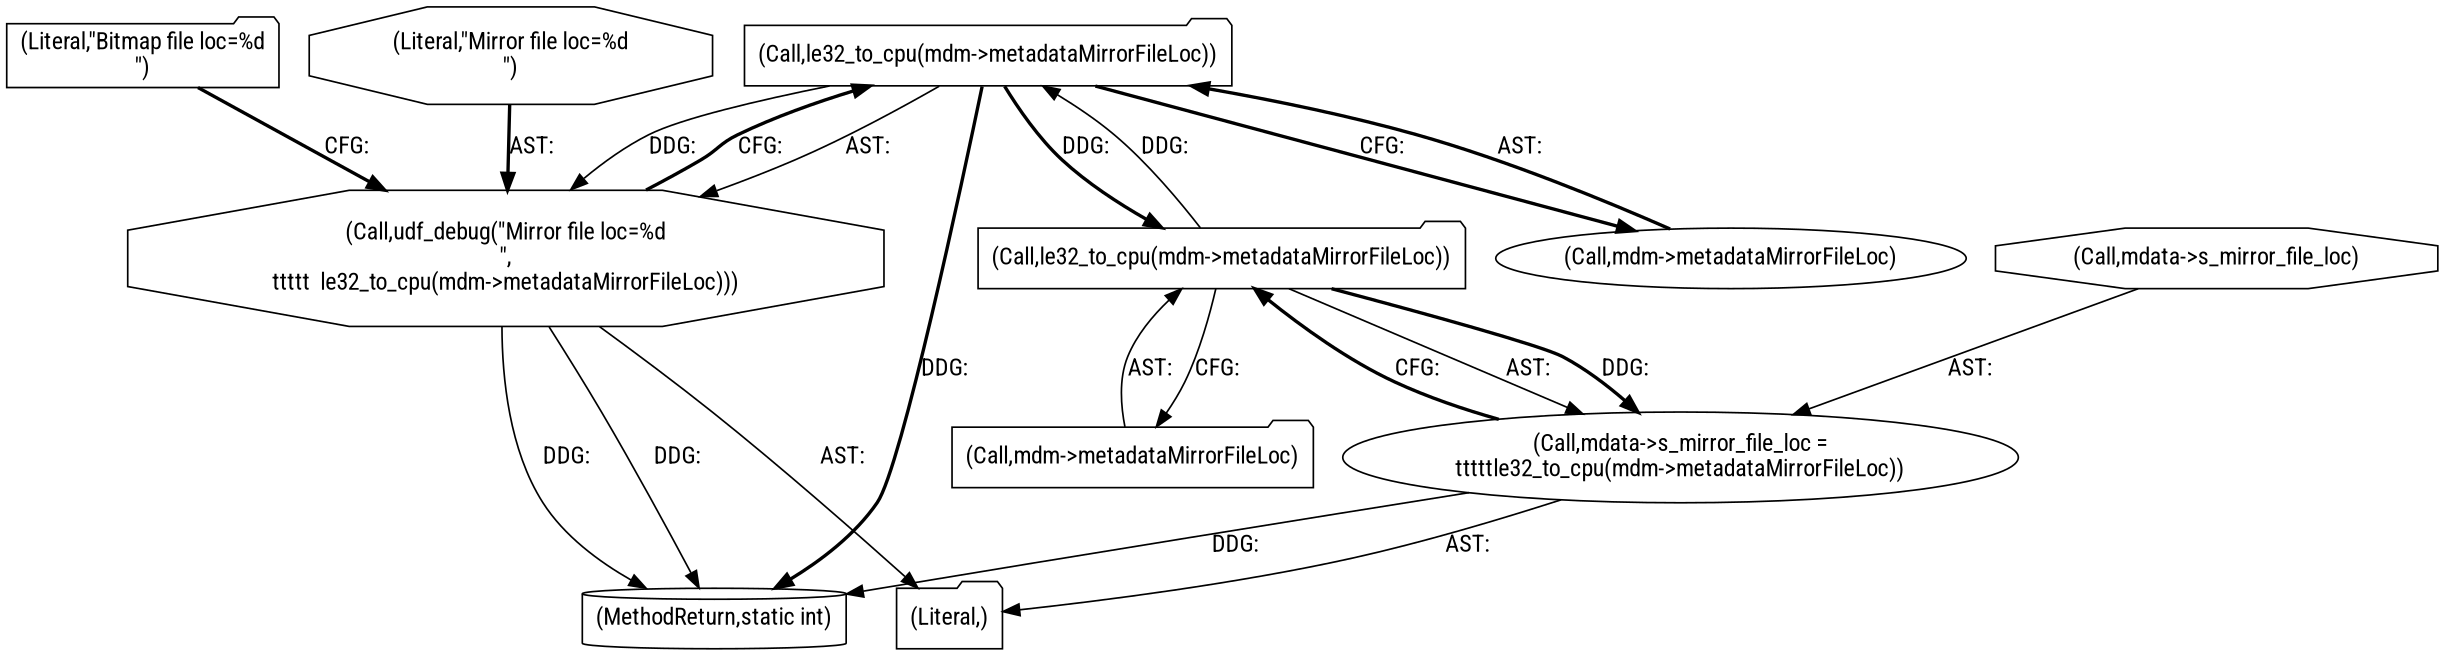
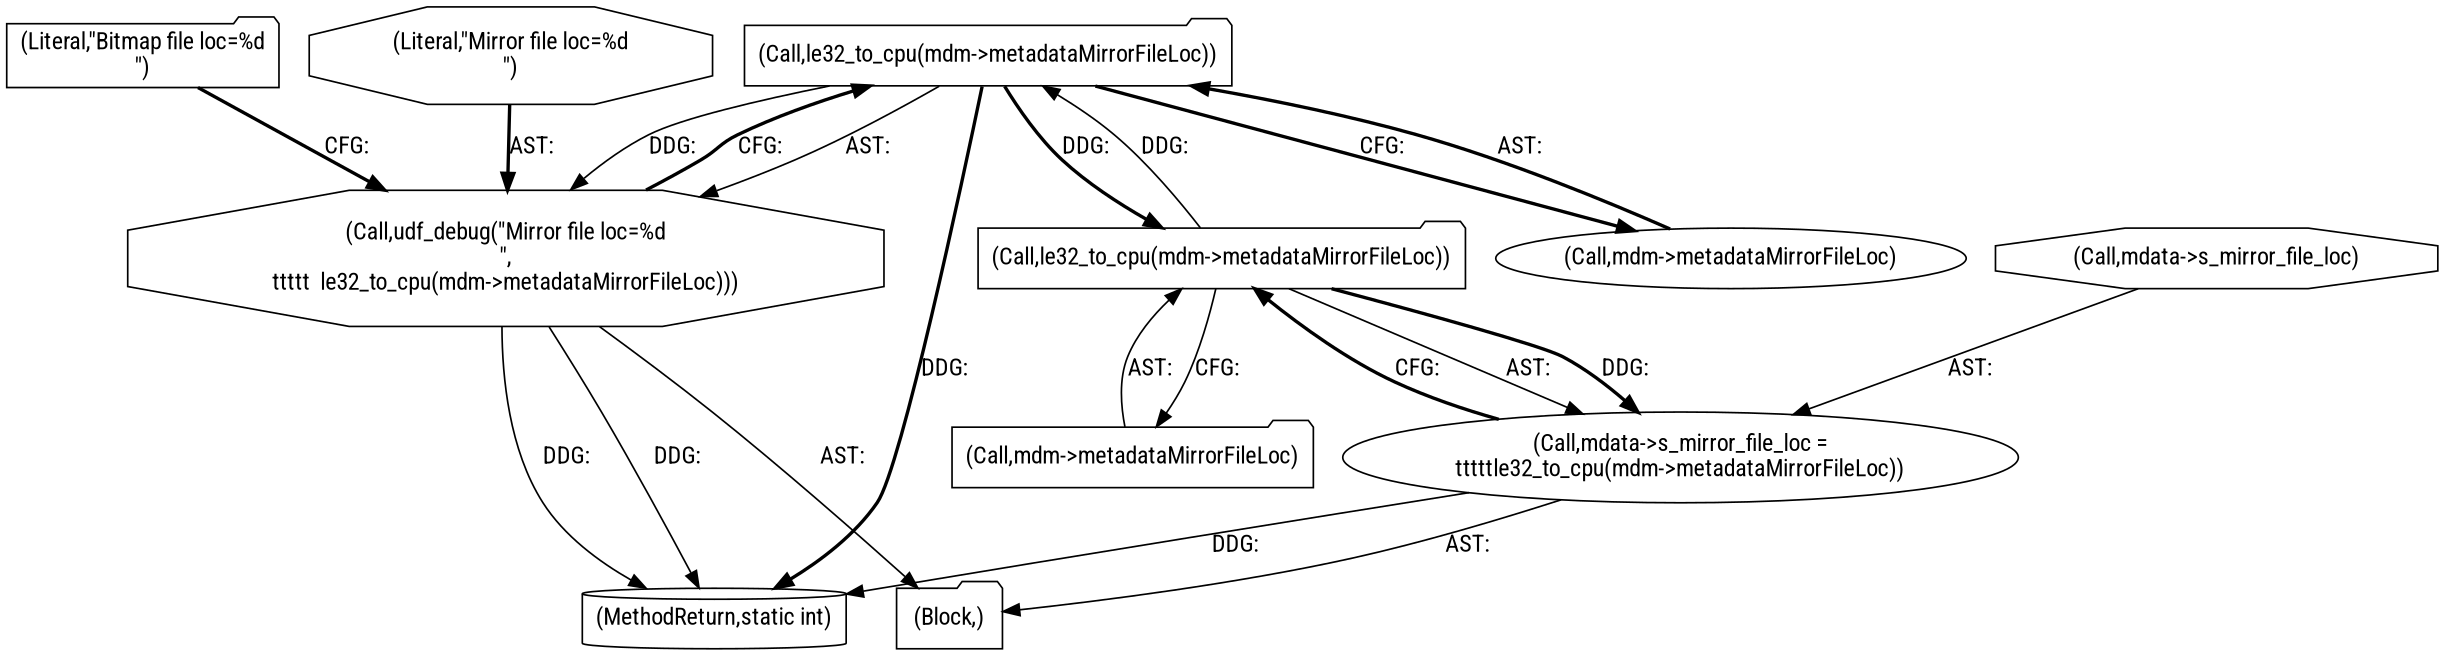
(950, 619) -> (950, 619)
